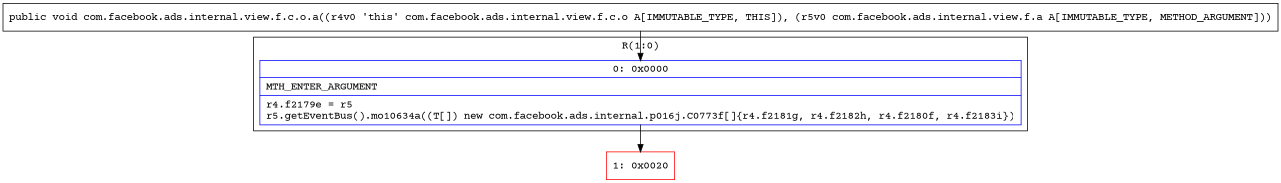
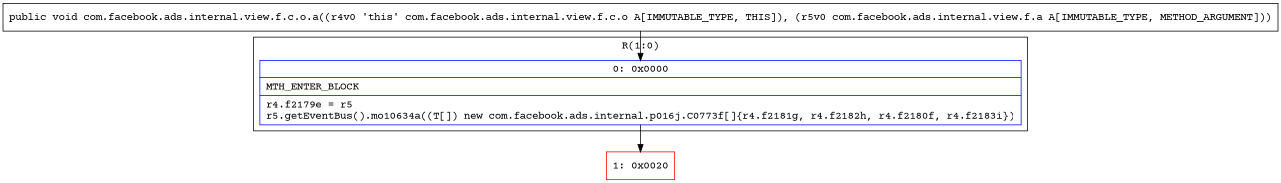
(322, 86) -> (312, 86)
